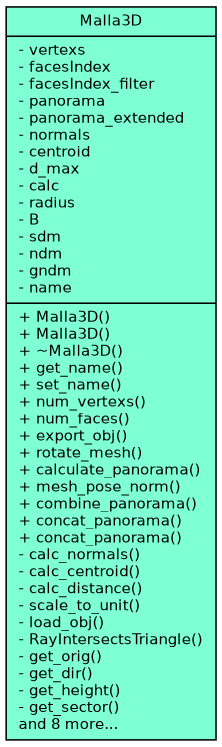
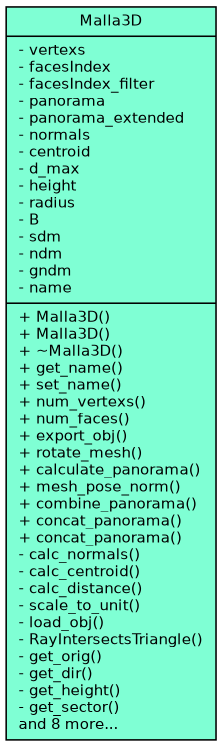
(39, 186) -> (48, 186)
